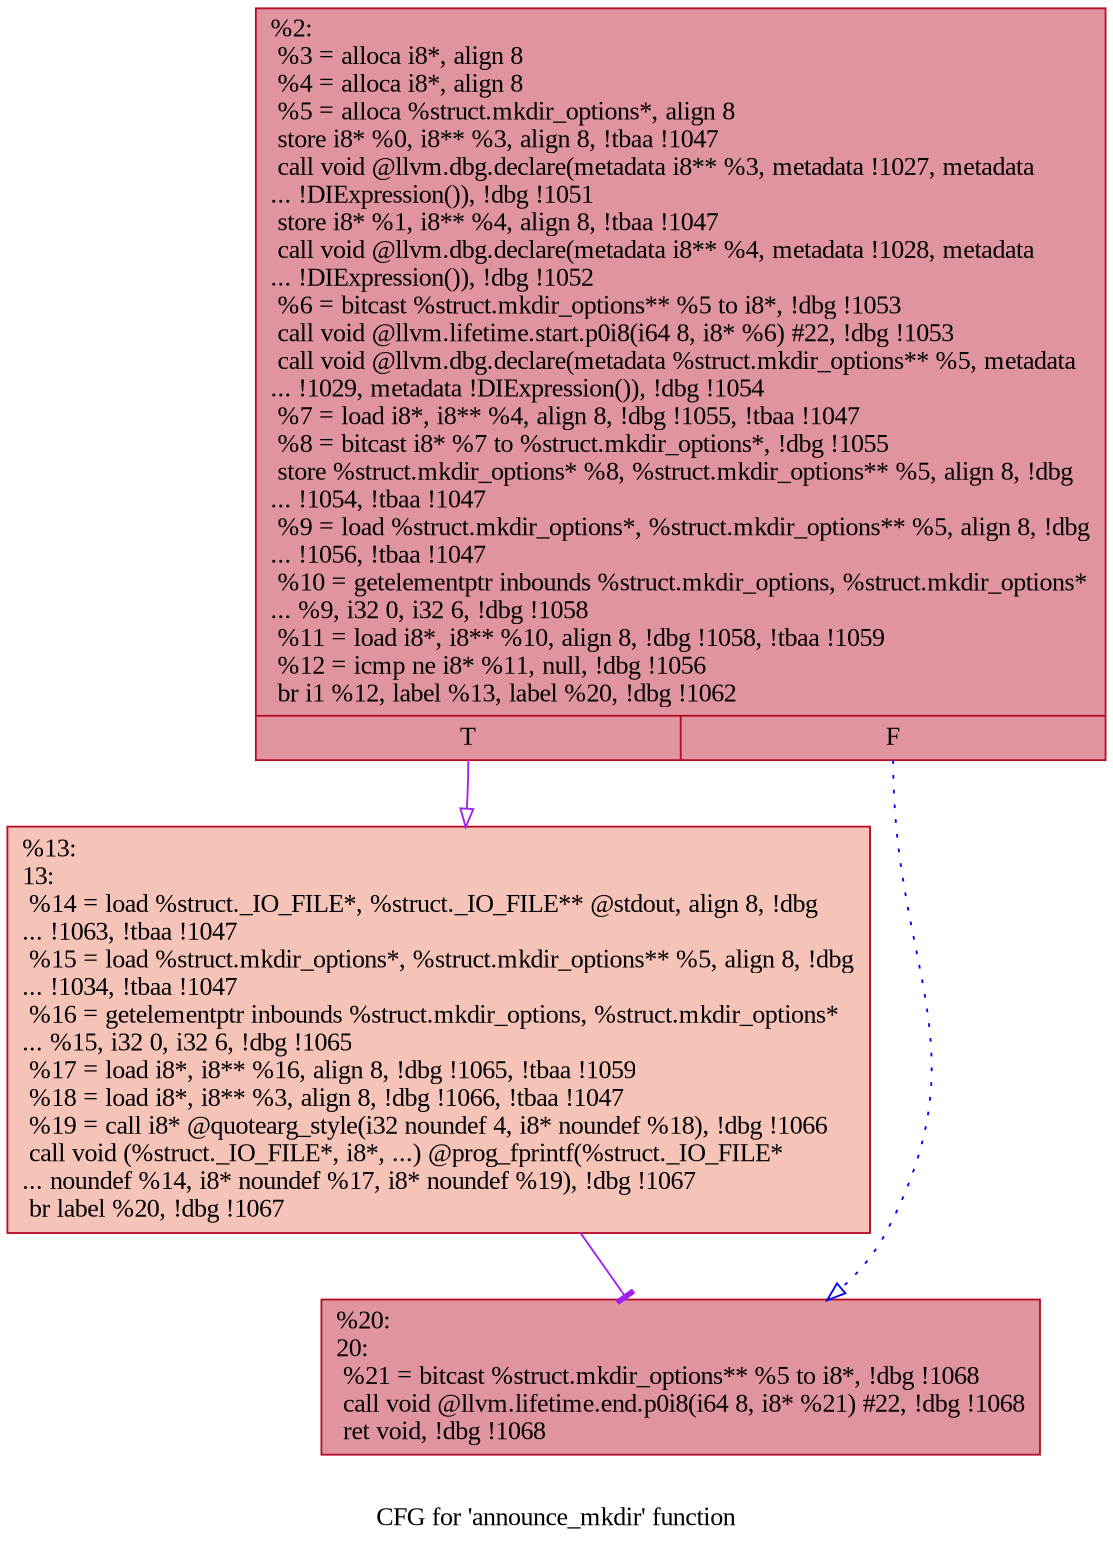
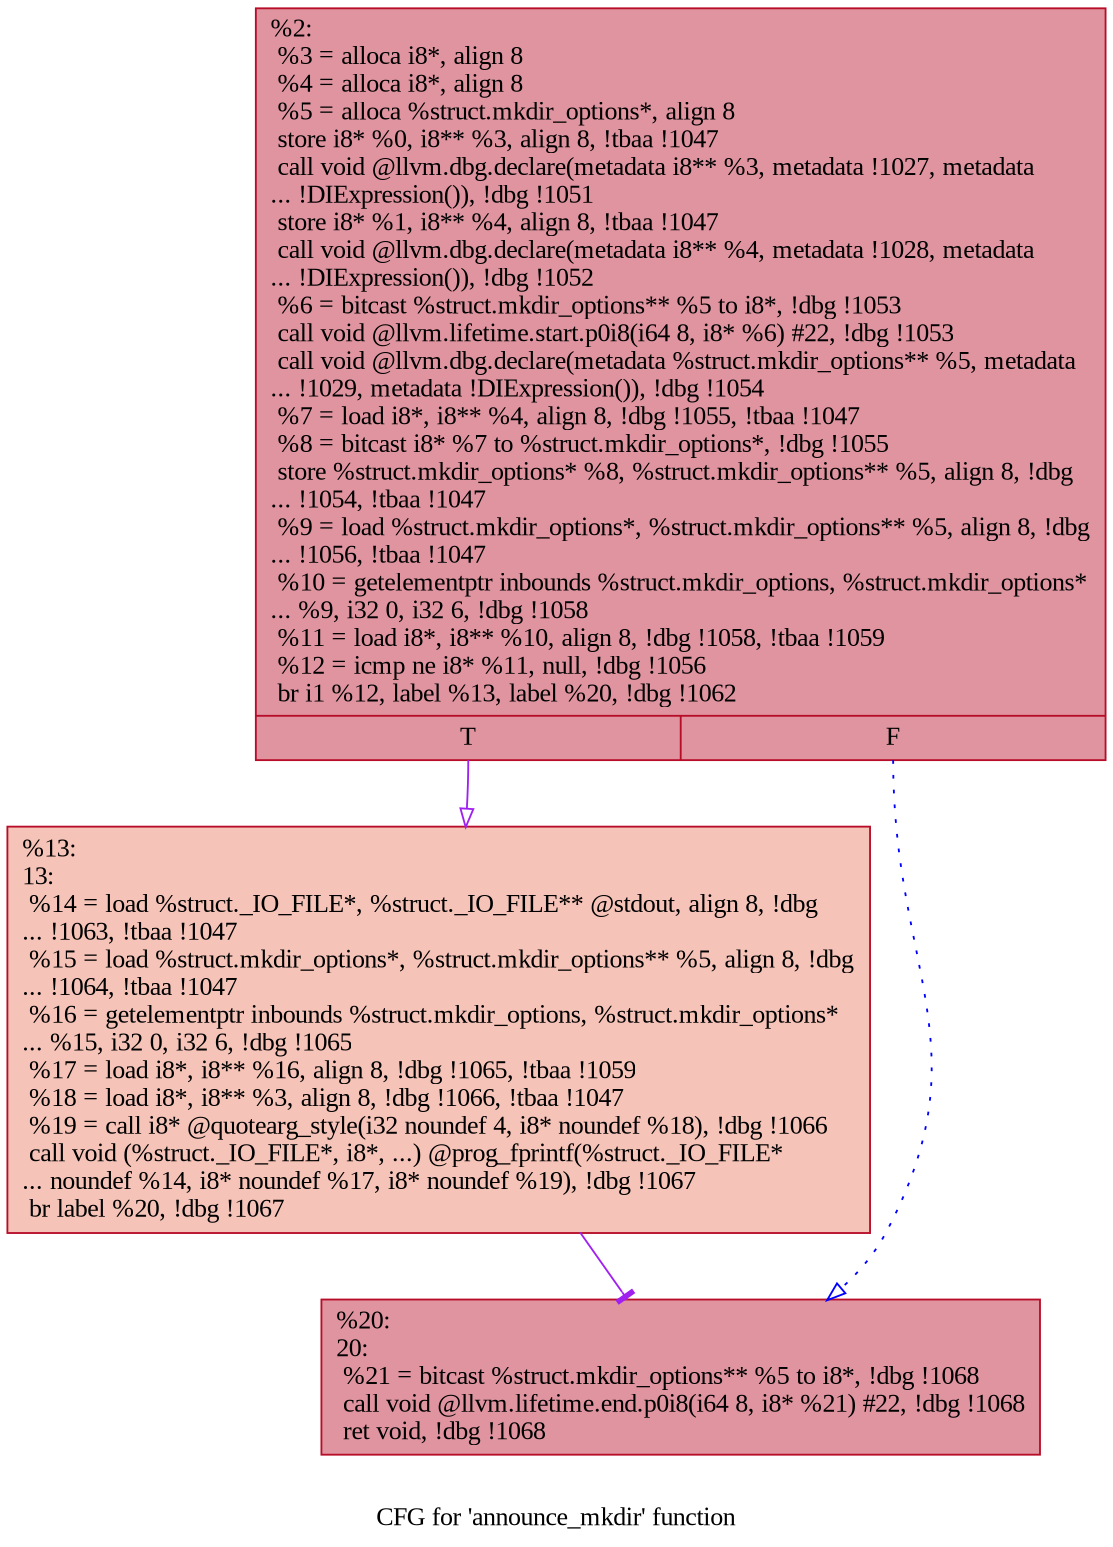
(130, 987) -> (130, 987)
